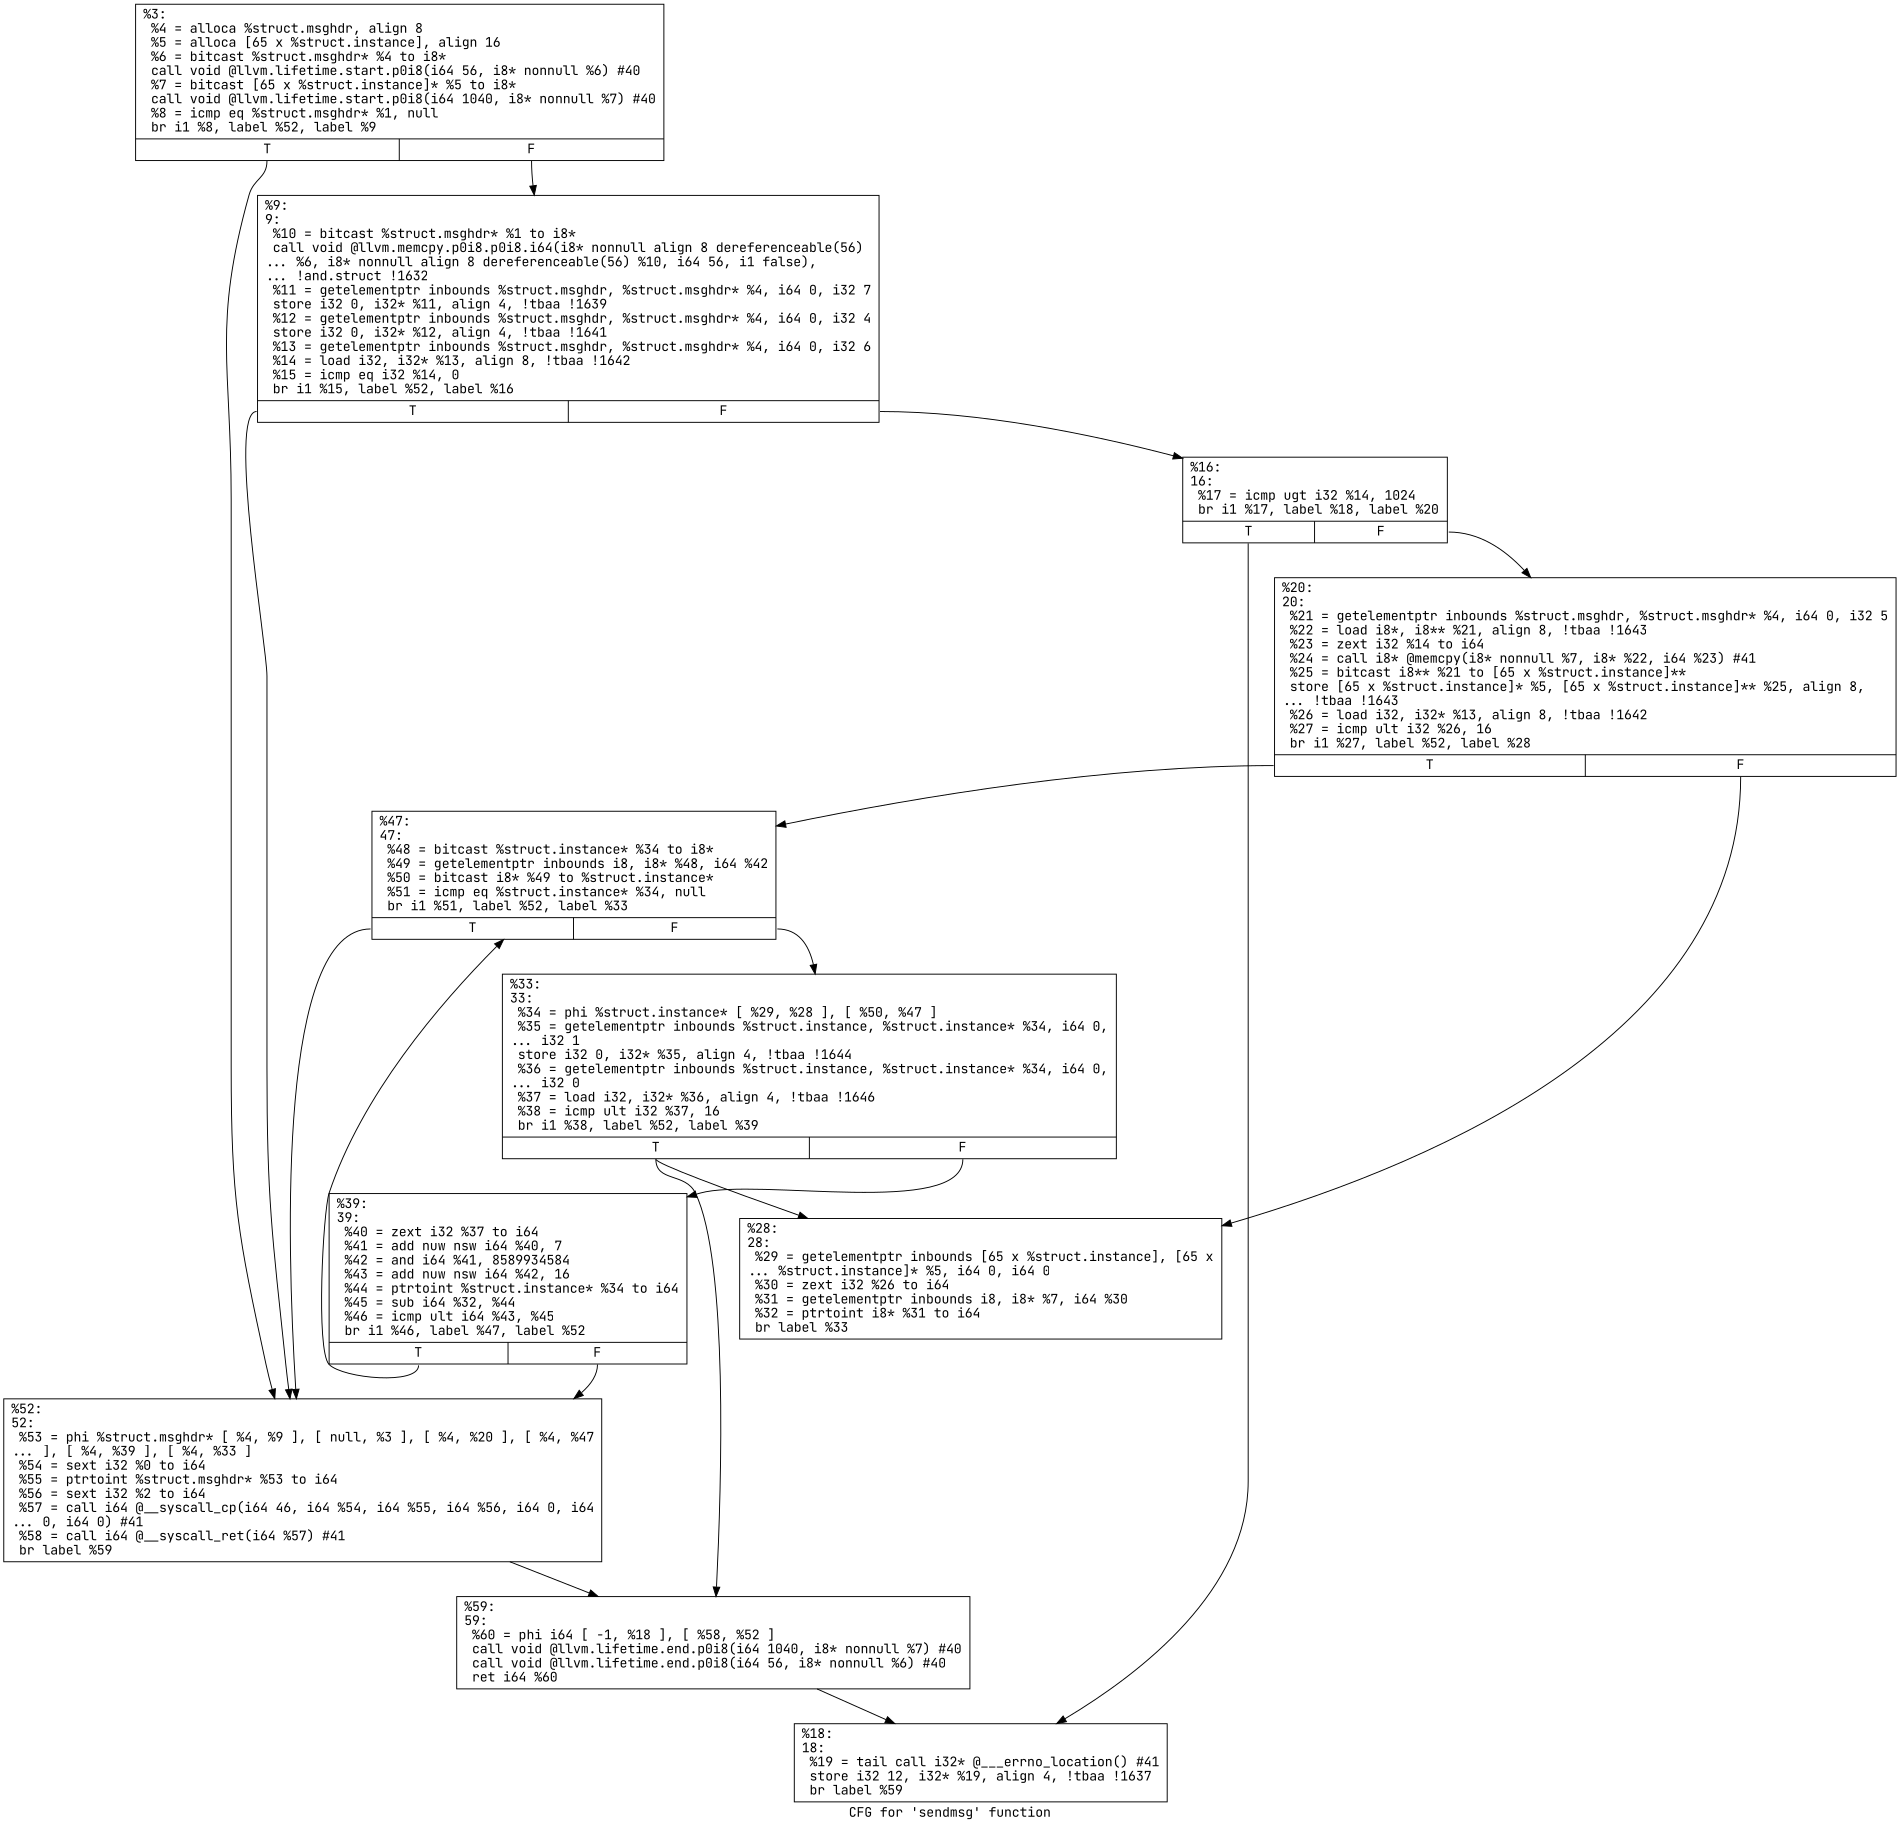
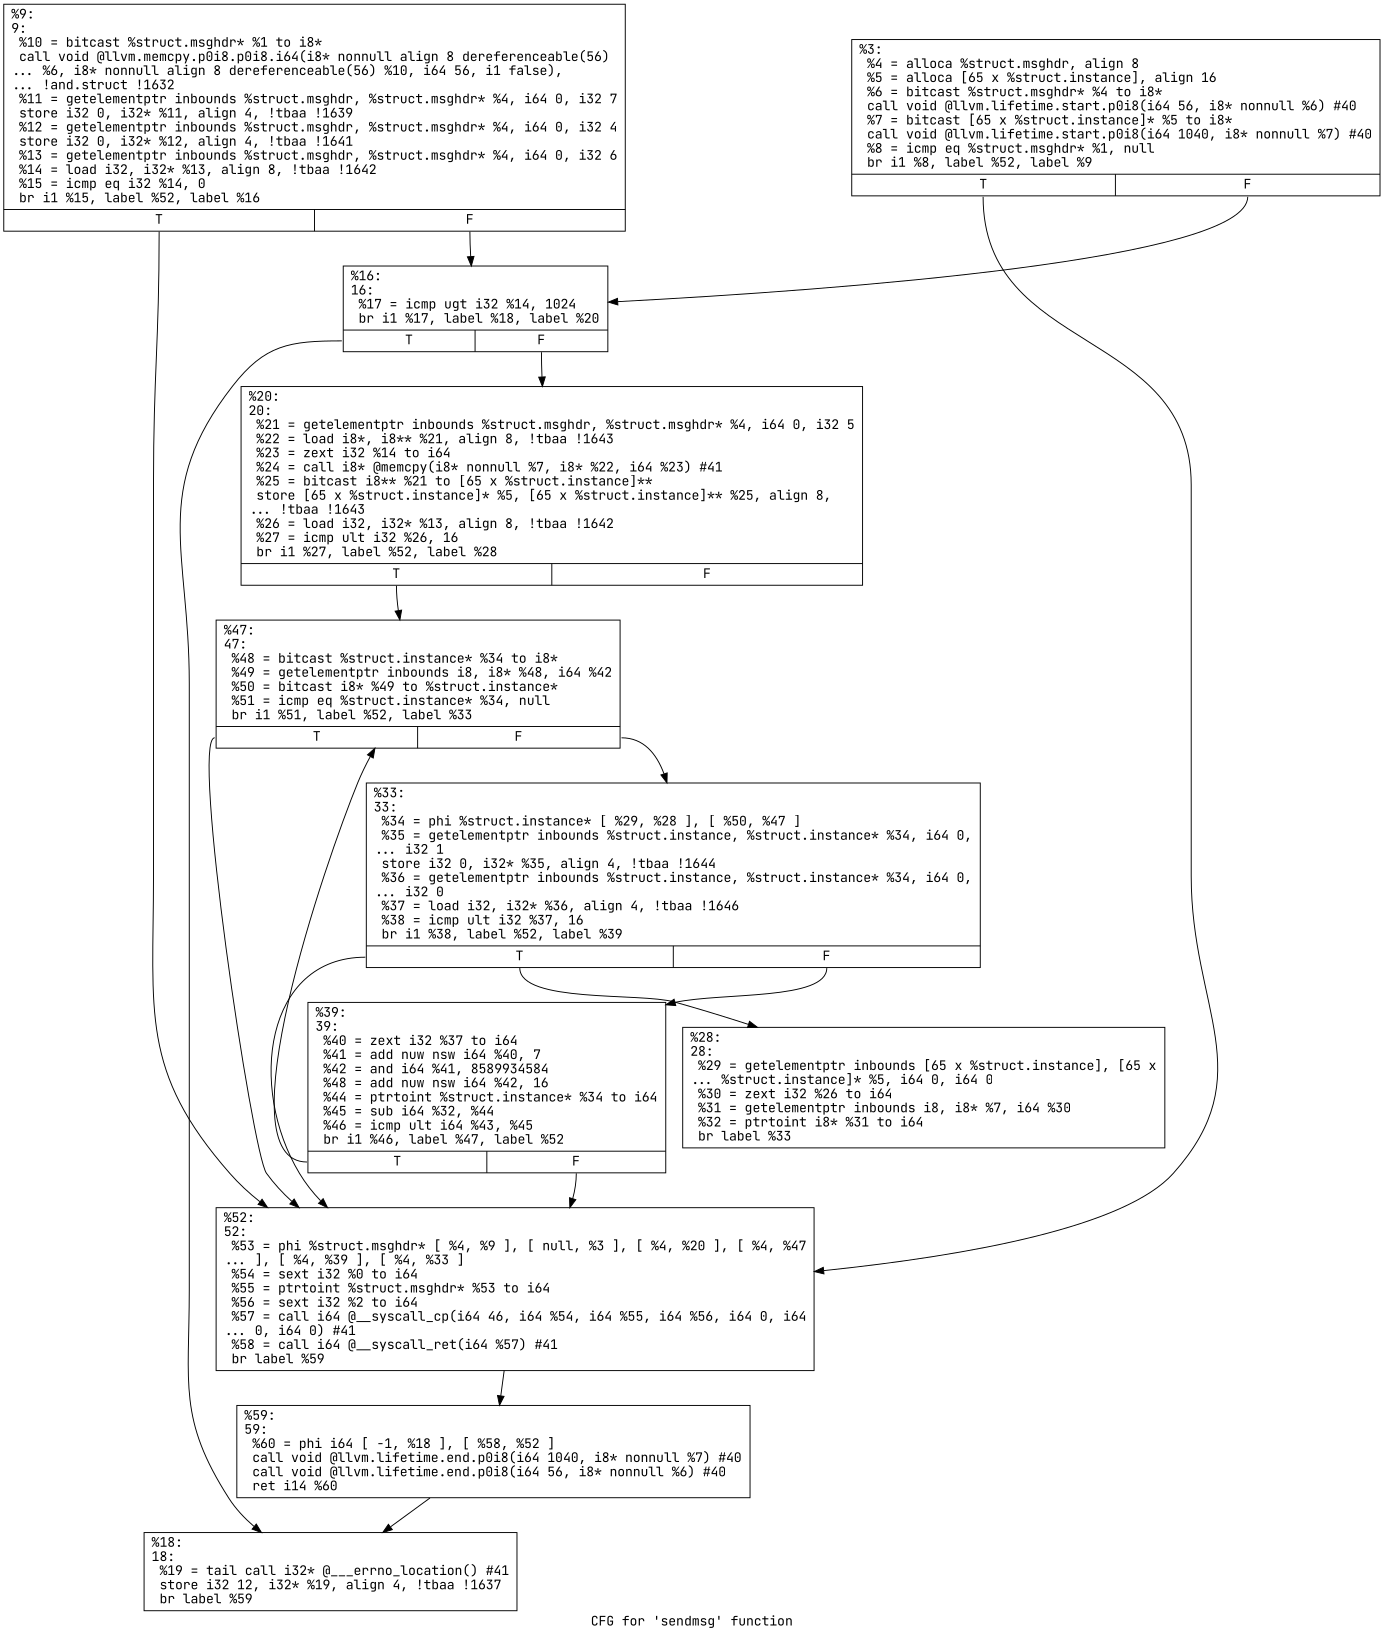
(532, 173) -> (941, 277)
(1560, 1075) -> none
(453, 1275) -> (432, 1083)
(720, 1361) -> (273, 1052)
(511, 1678) -> (291, 1486)
